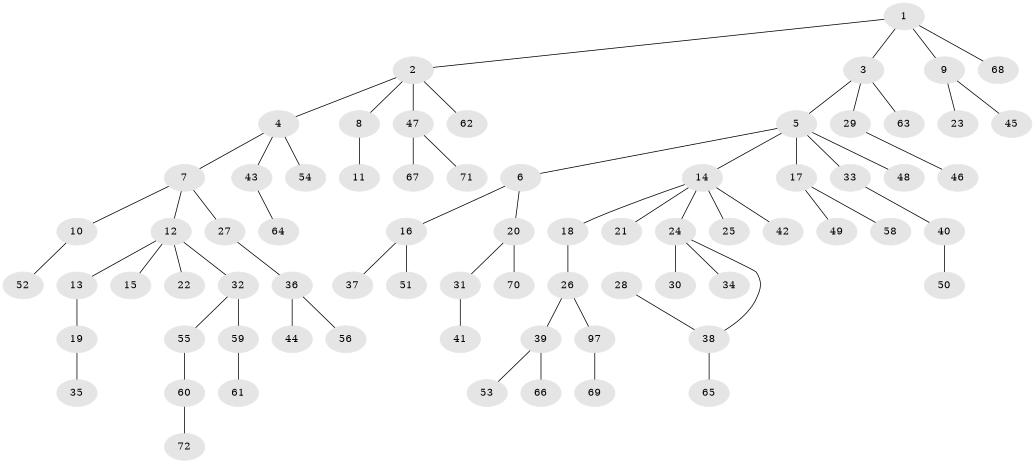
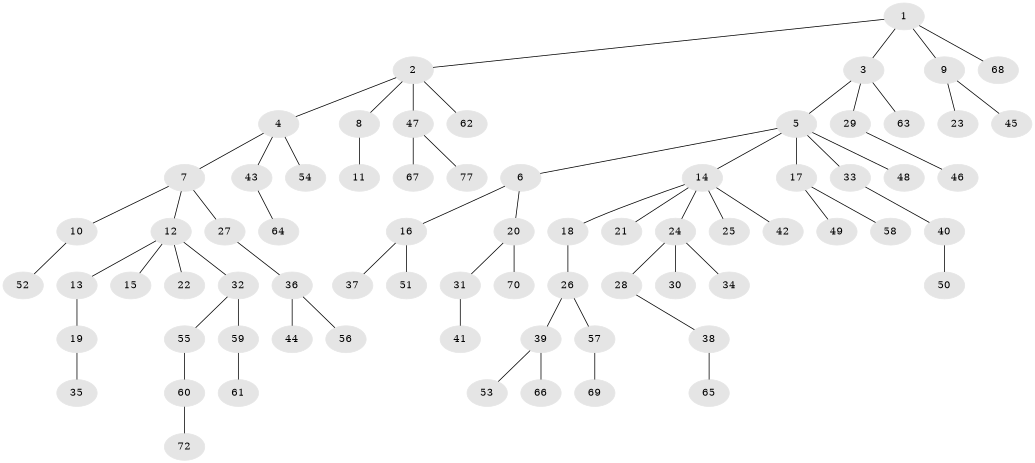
(467, 178) -> (467, 178)
(757, 273) -> (649, 258)
(595, 339) -> (595, 339)
